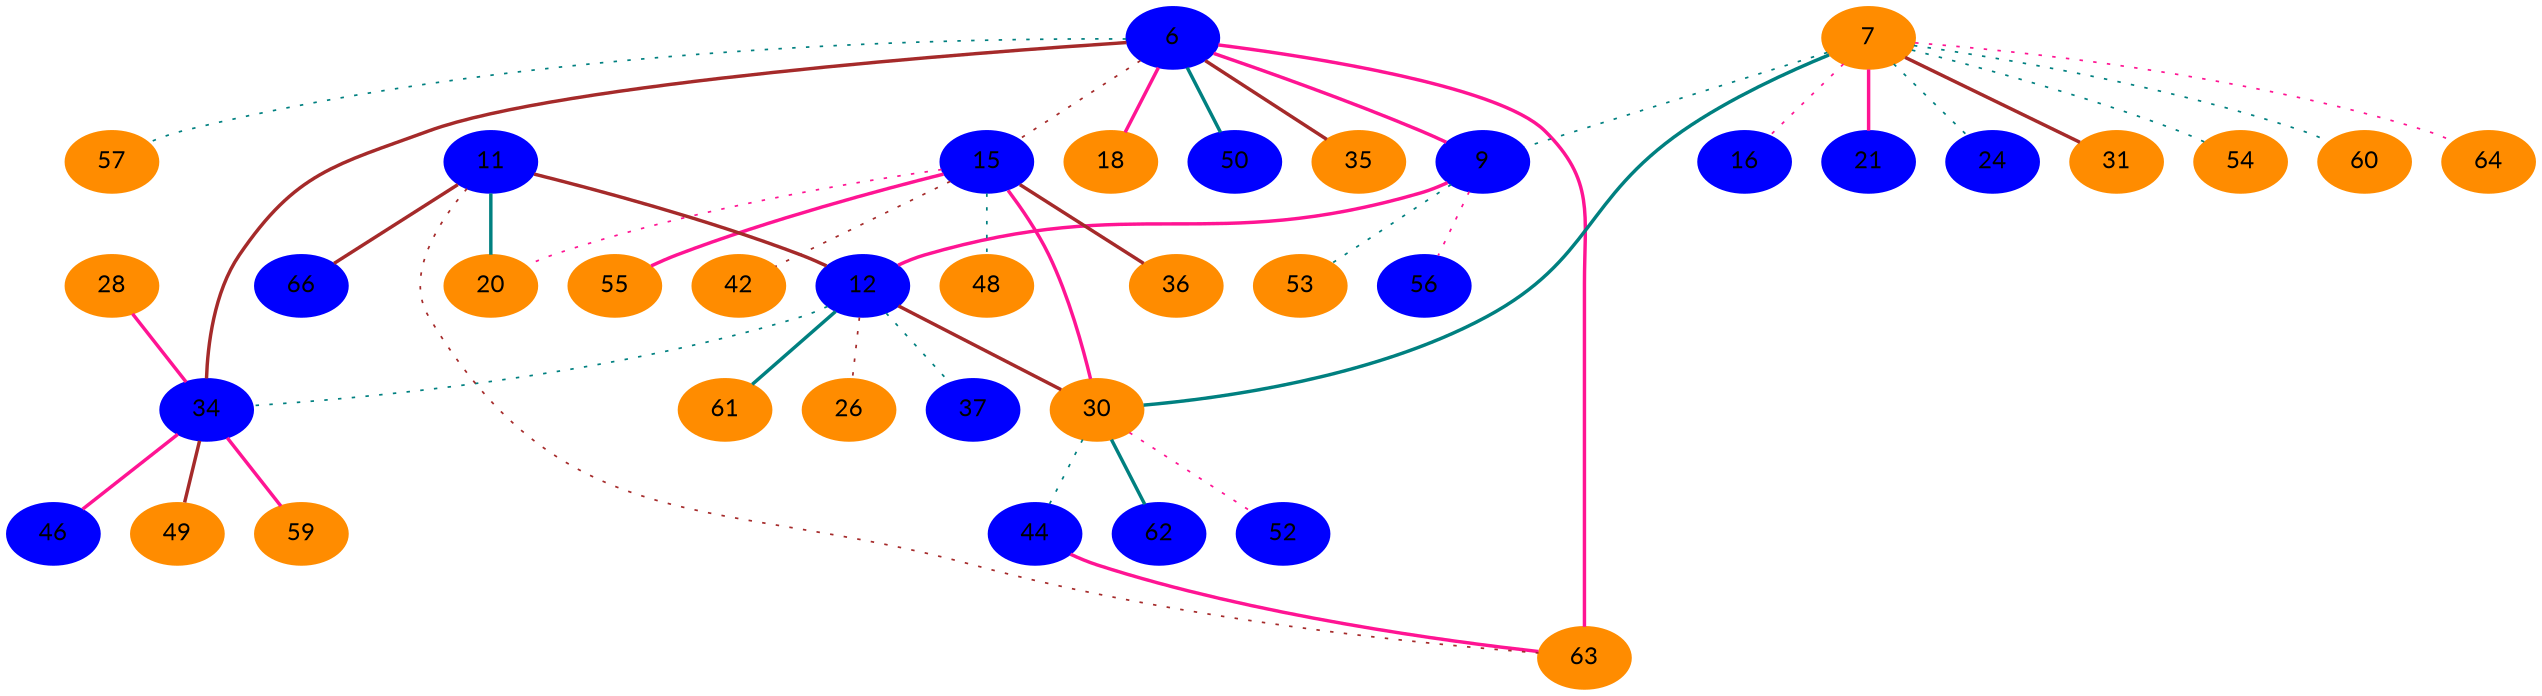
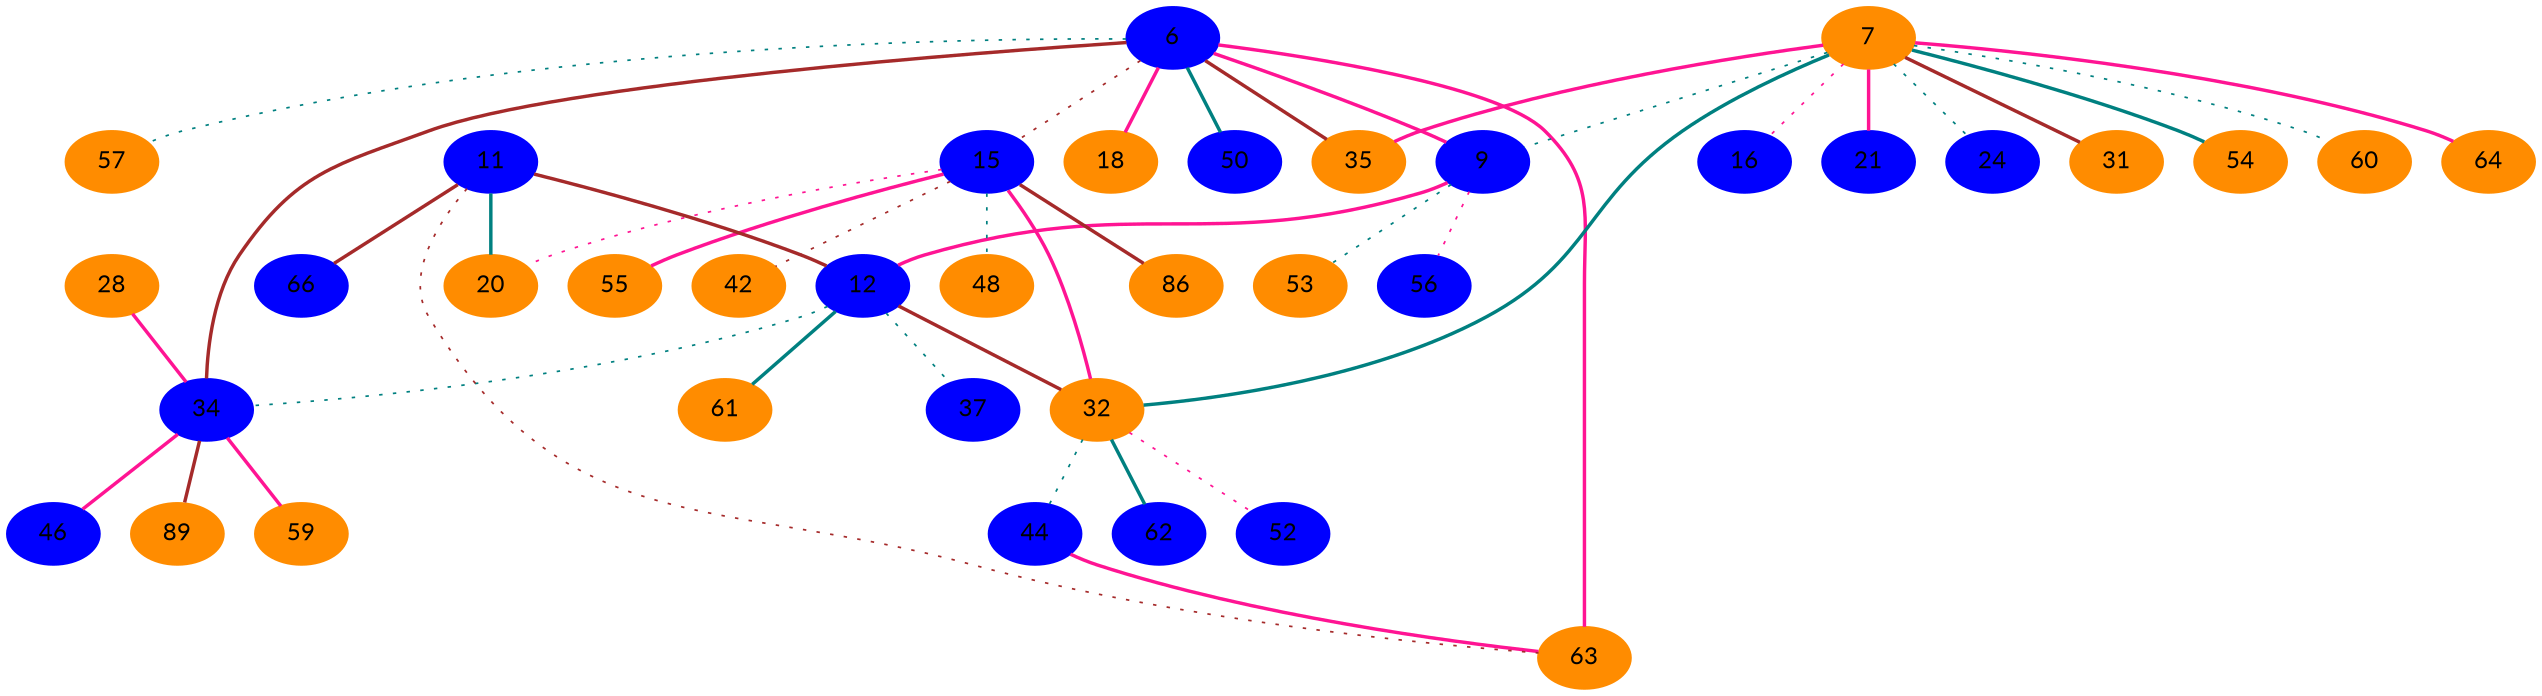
(2187, 76) -> (2187, 76)
none -> (1606, 82)
(2060, 91) -> (2060, 91)
(1176, 286) -> (1176, 286)
(849, 410) -> none
(1097, 410) -> (1097, 410)
(177, 534) -> (177, 534)
